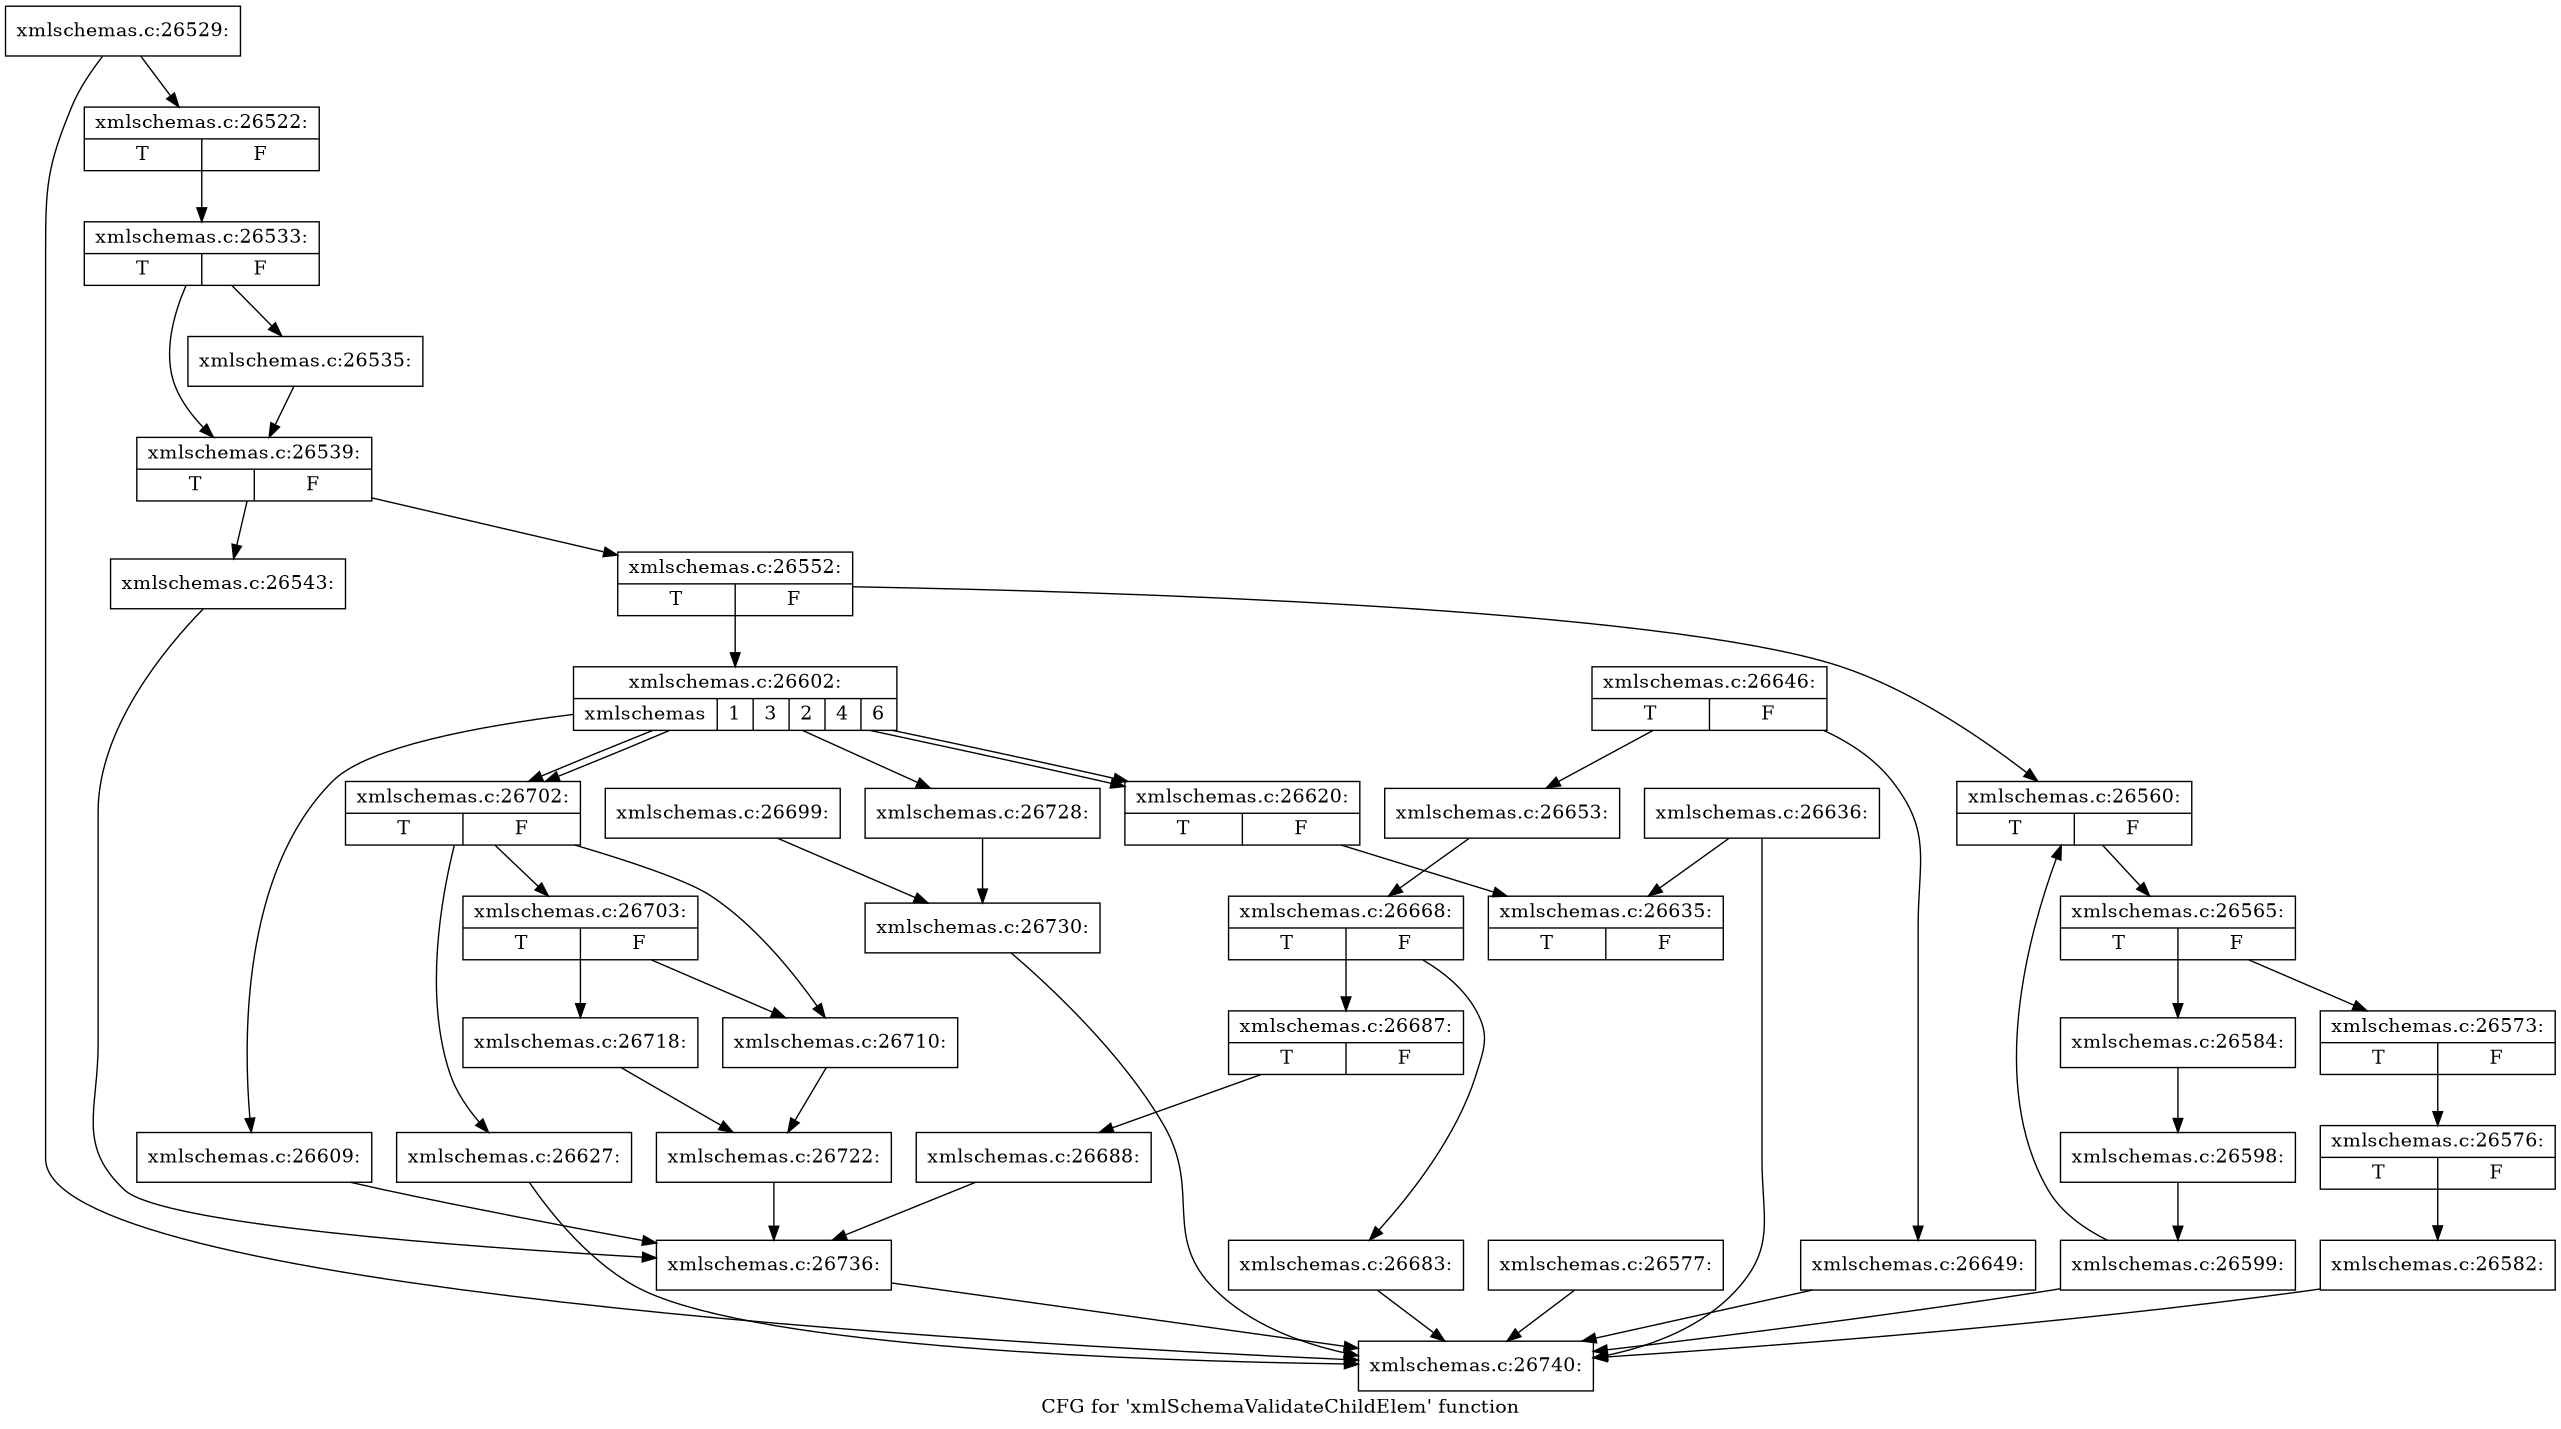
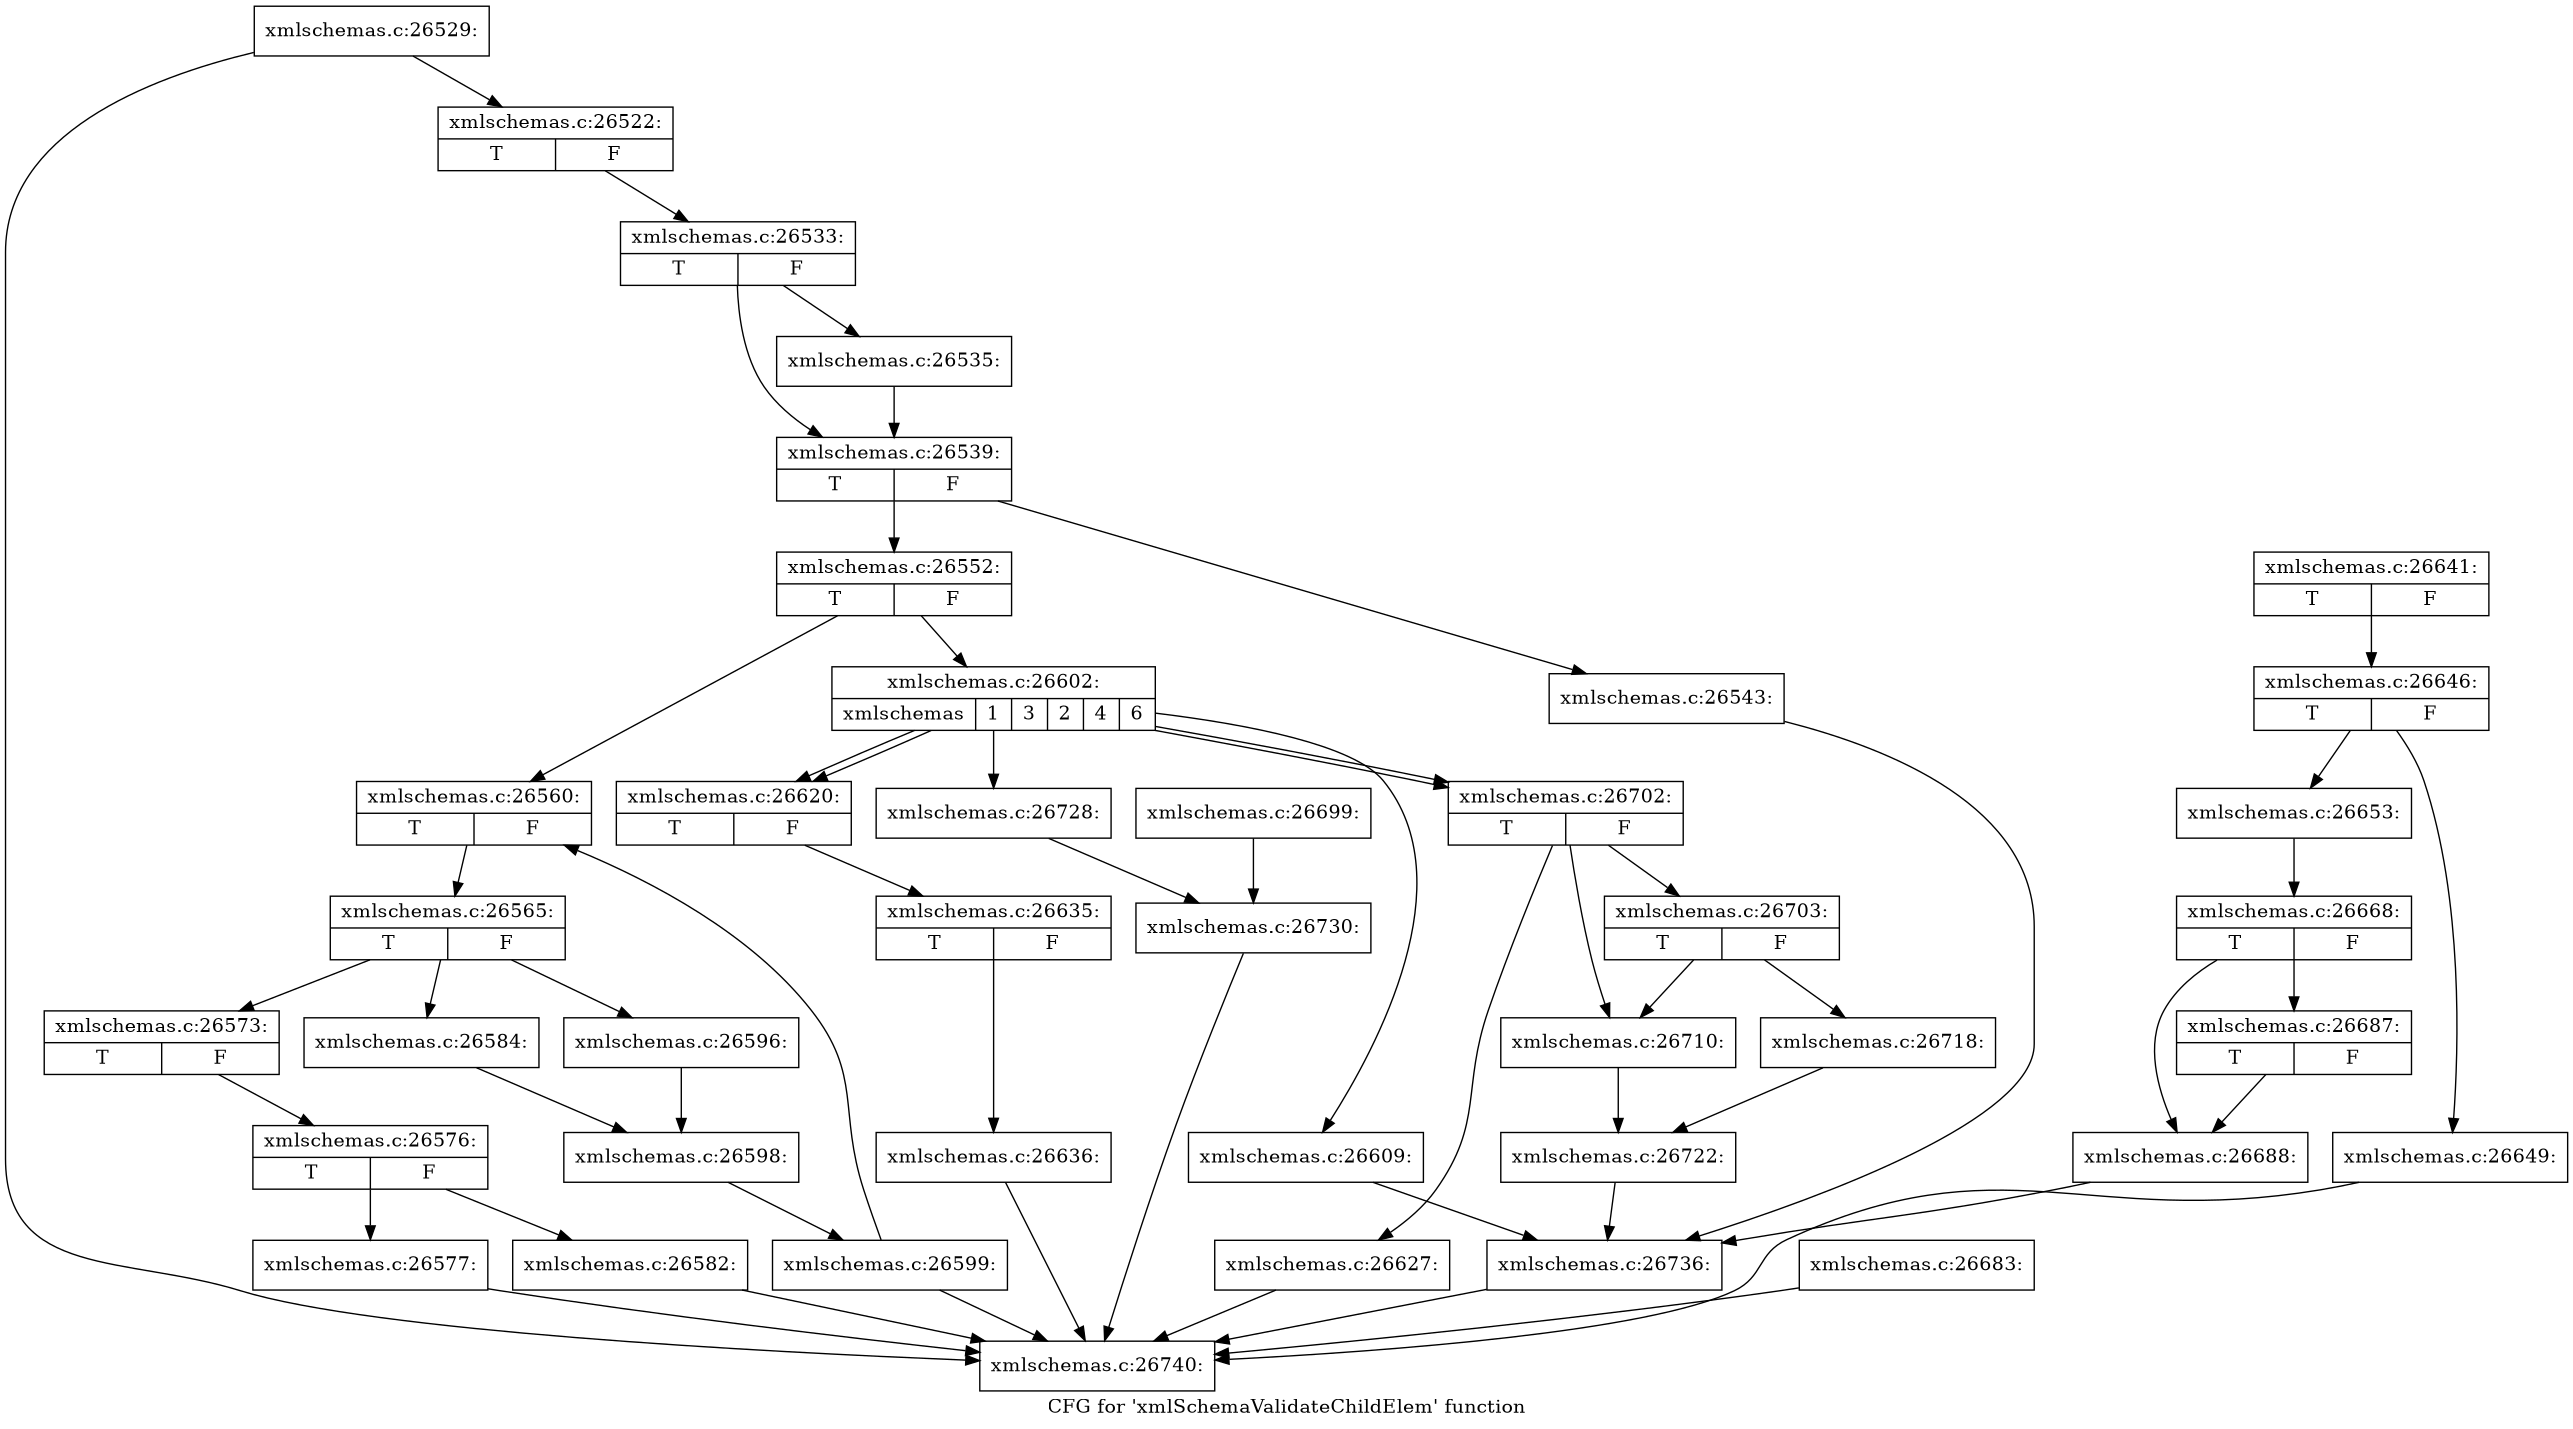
none -> (2371, 584)
(1694, 863) -> (994, 1039)
none -> (681, 1043)
(1469, 1095) -> (2157, 1029)
none -> (370, 1208)
